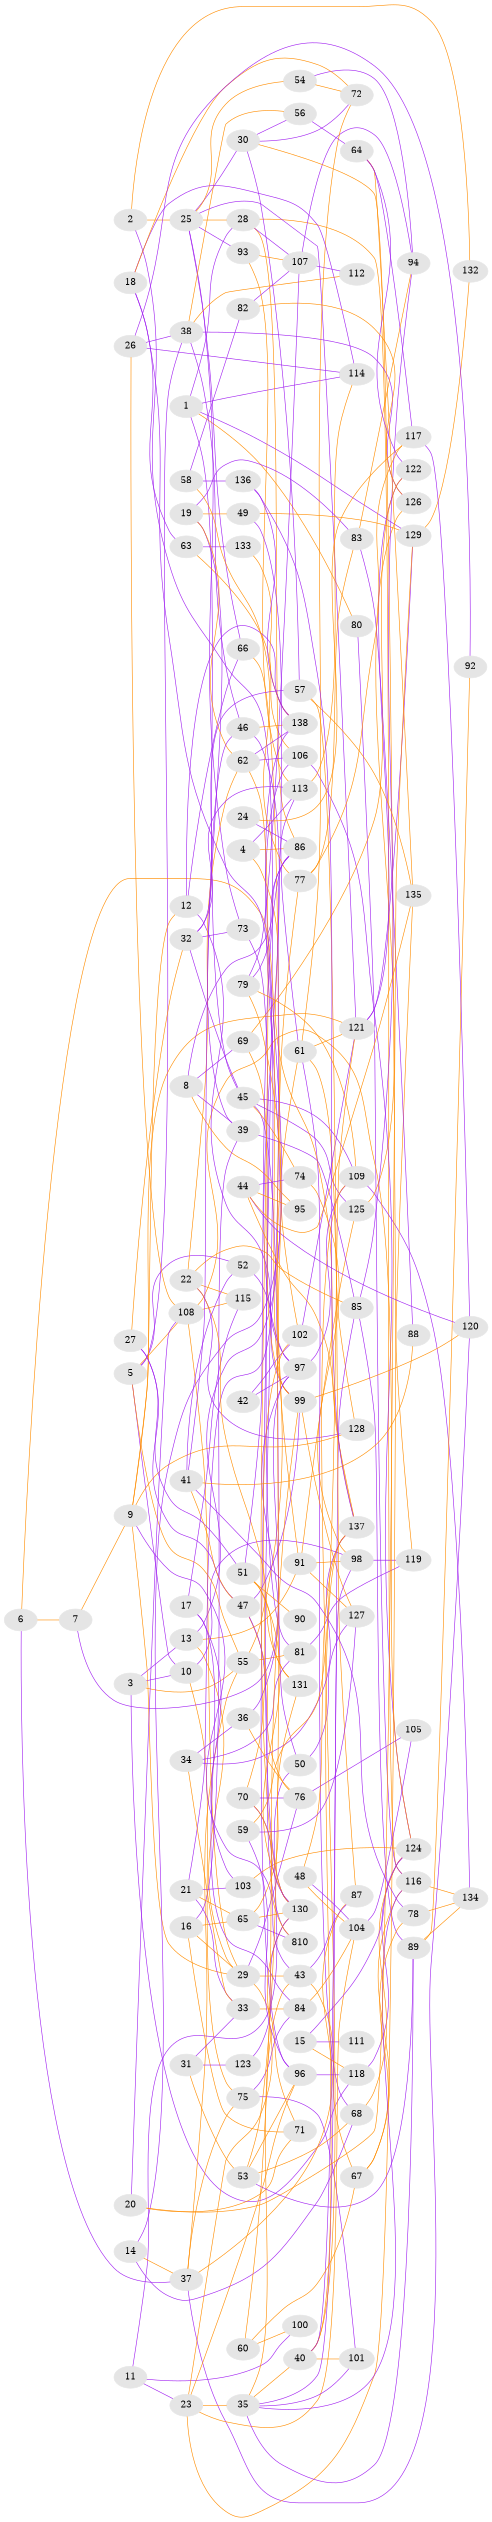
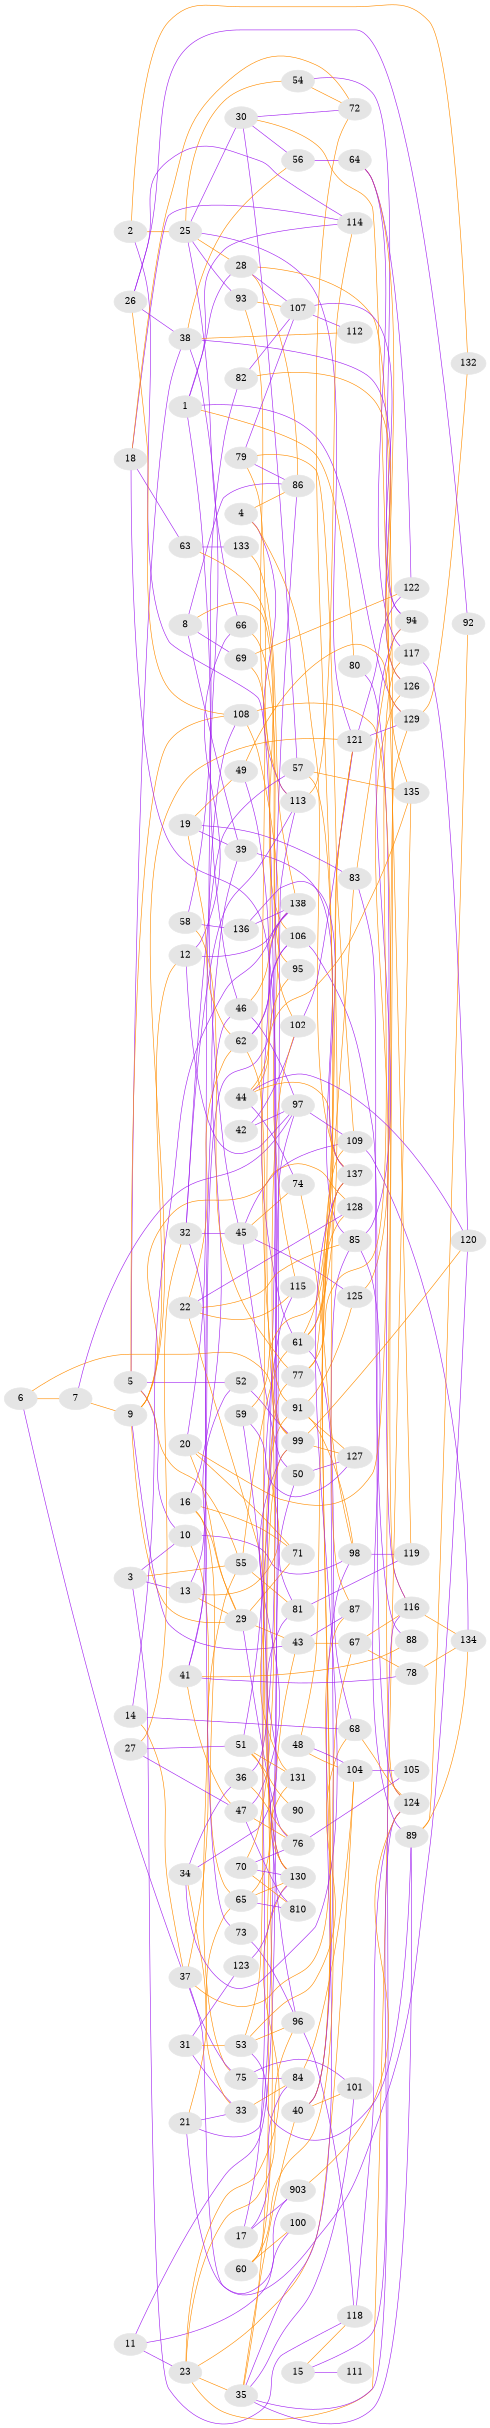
(211, 575) -> none
(243, 818) -> none
(210, 1727) -> (212, 1529)
(243, 1887) -> (298, 2191)
(202, 2185) -> (211, 2041)
